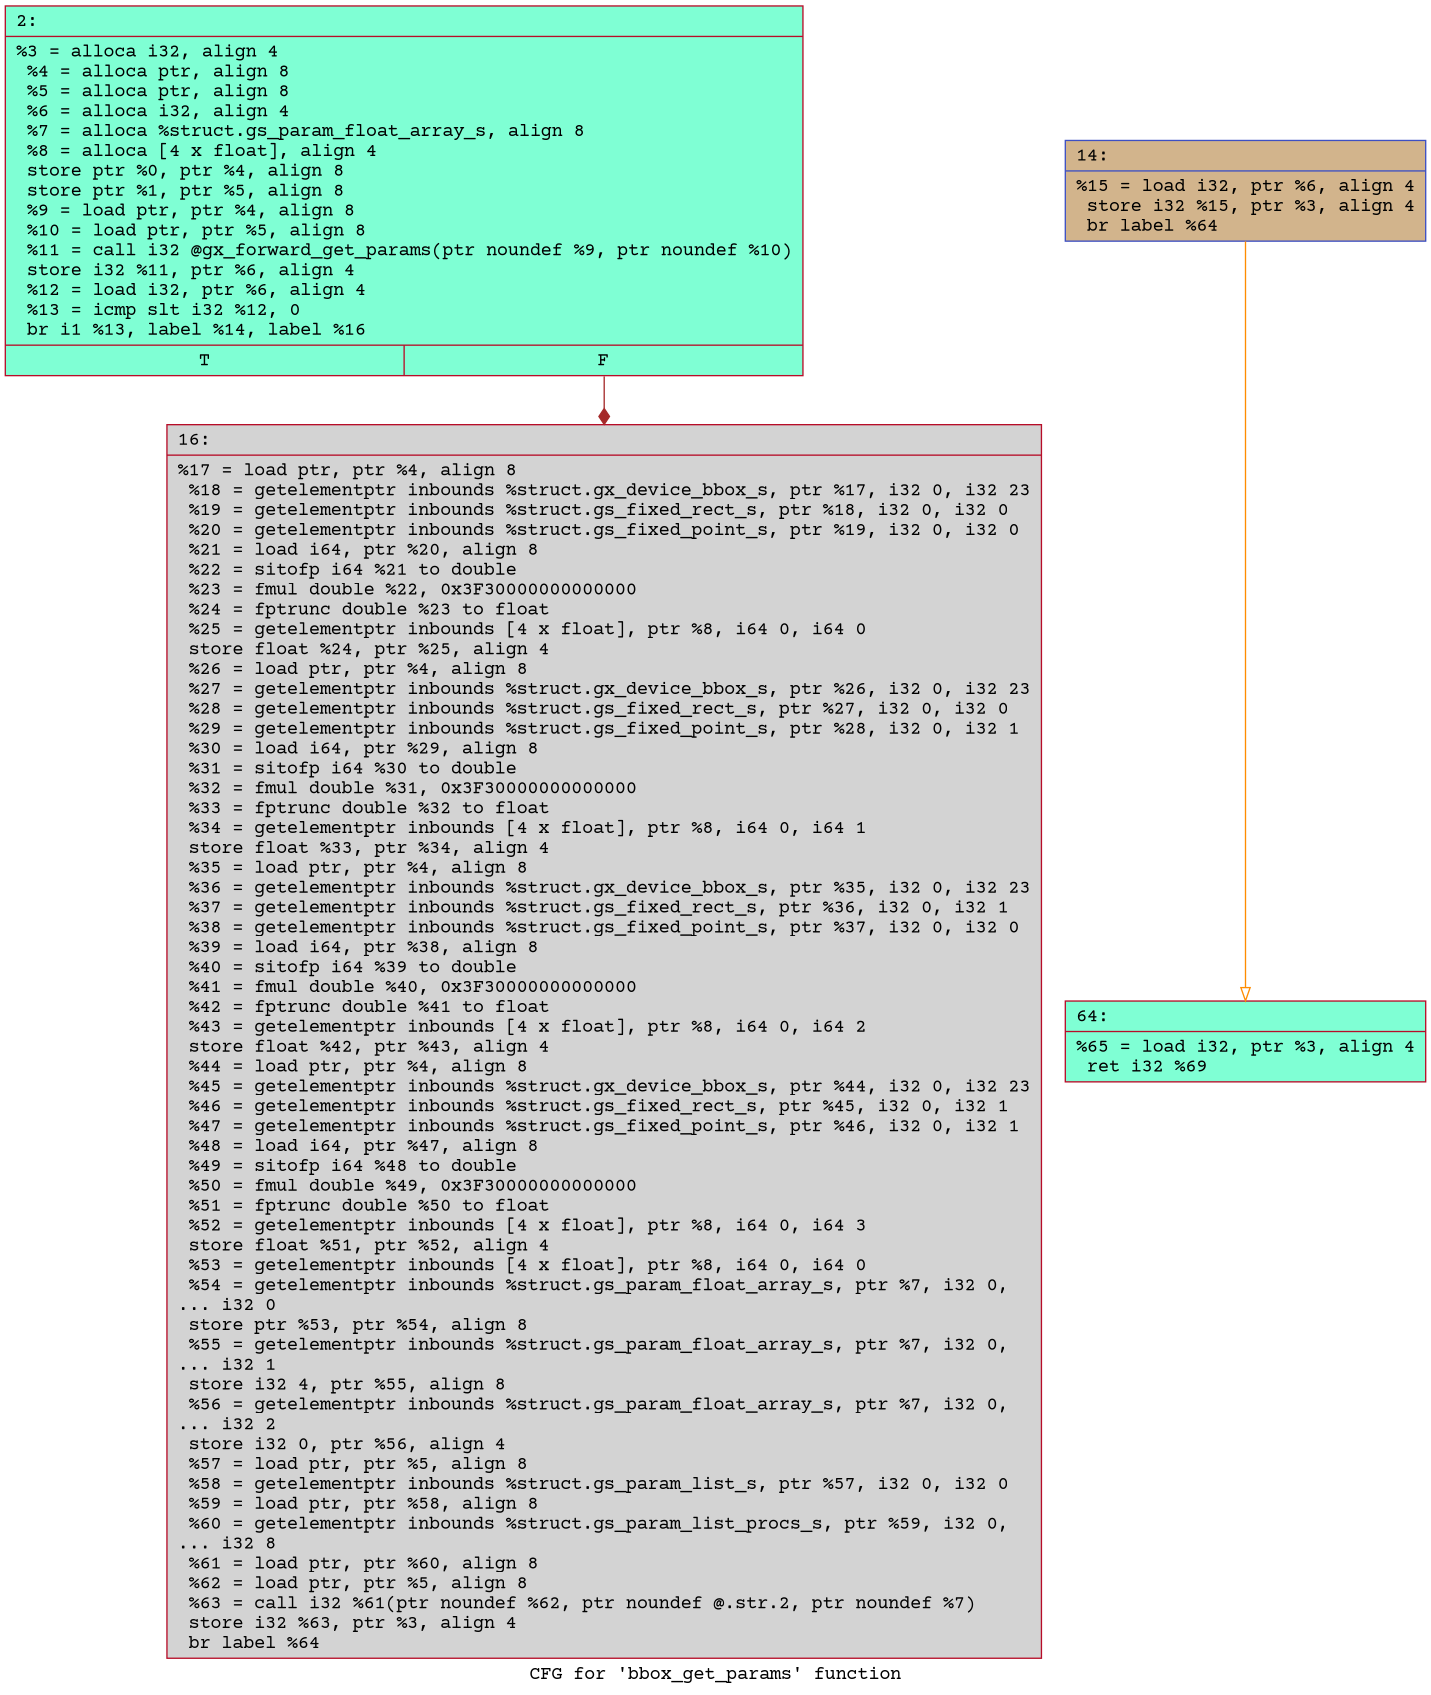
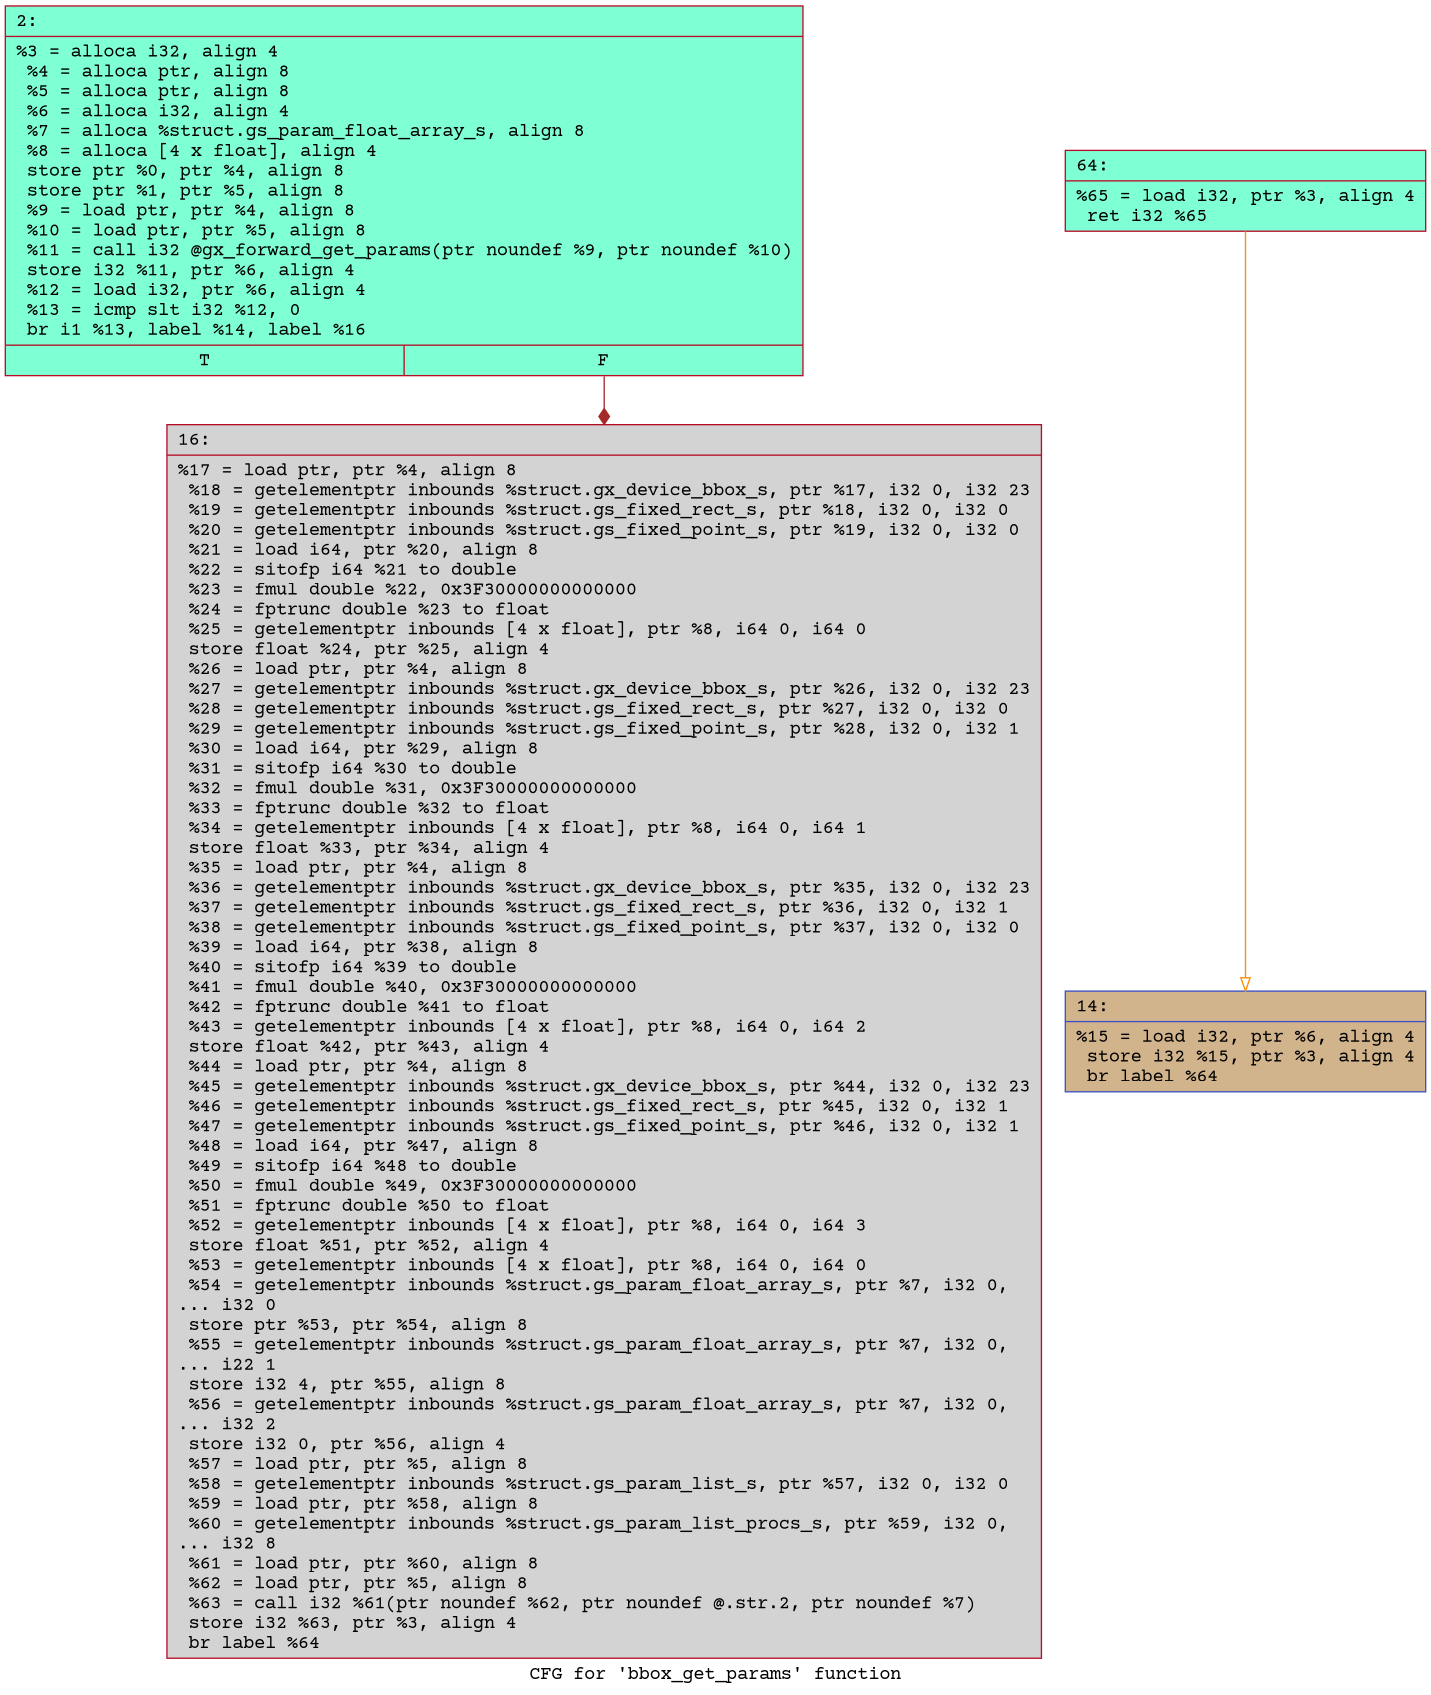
(1246, 614) -> (1246, 605)
(1142, 1066) -> (1142, 215)
(227, 1364) -> (227, 1364)
